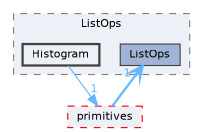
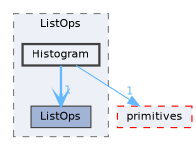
(124, 90) -> (61, 80)
